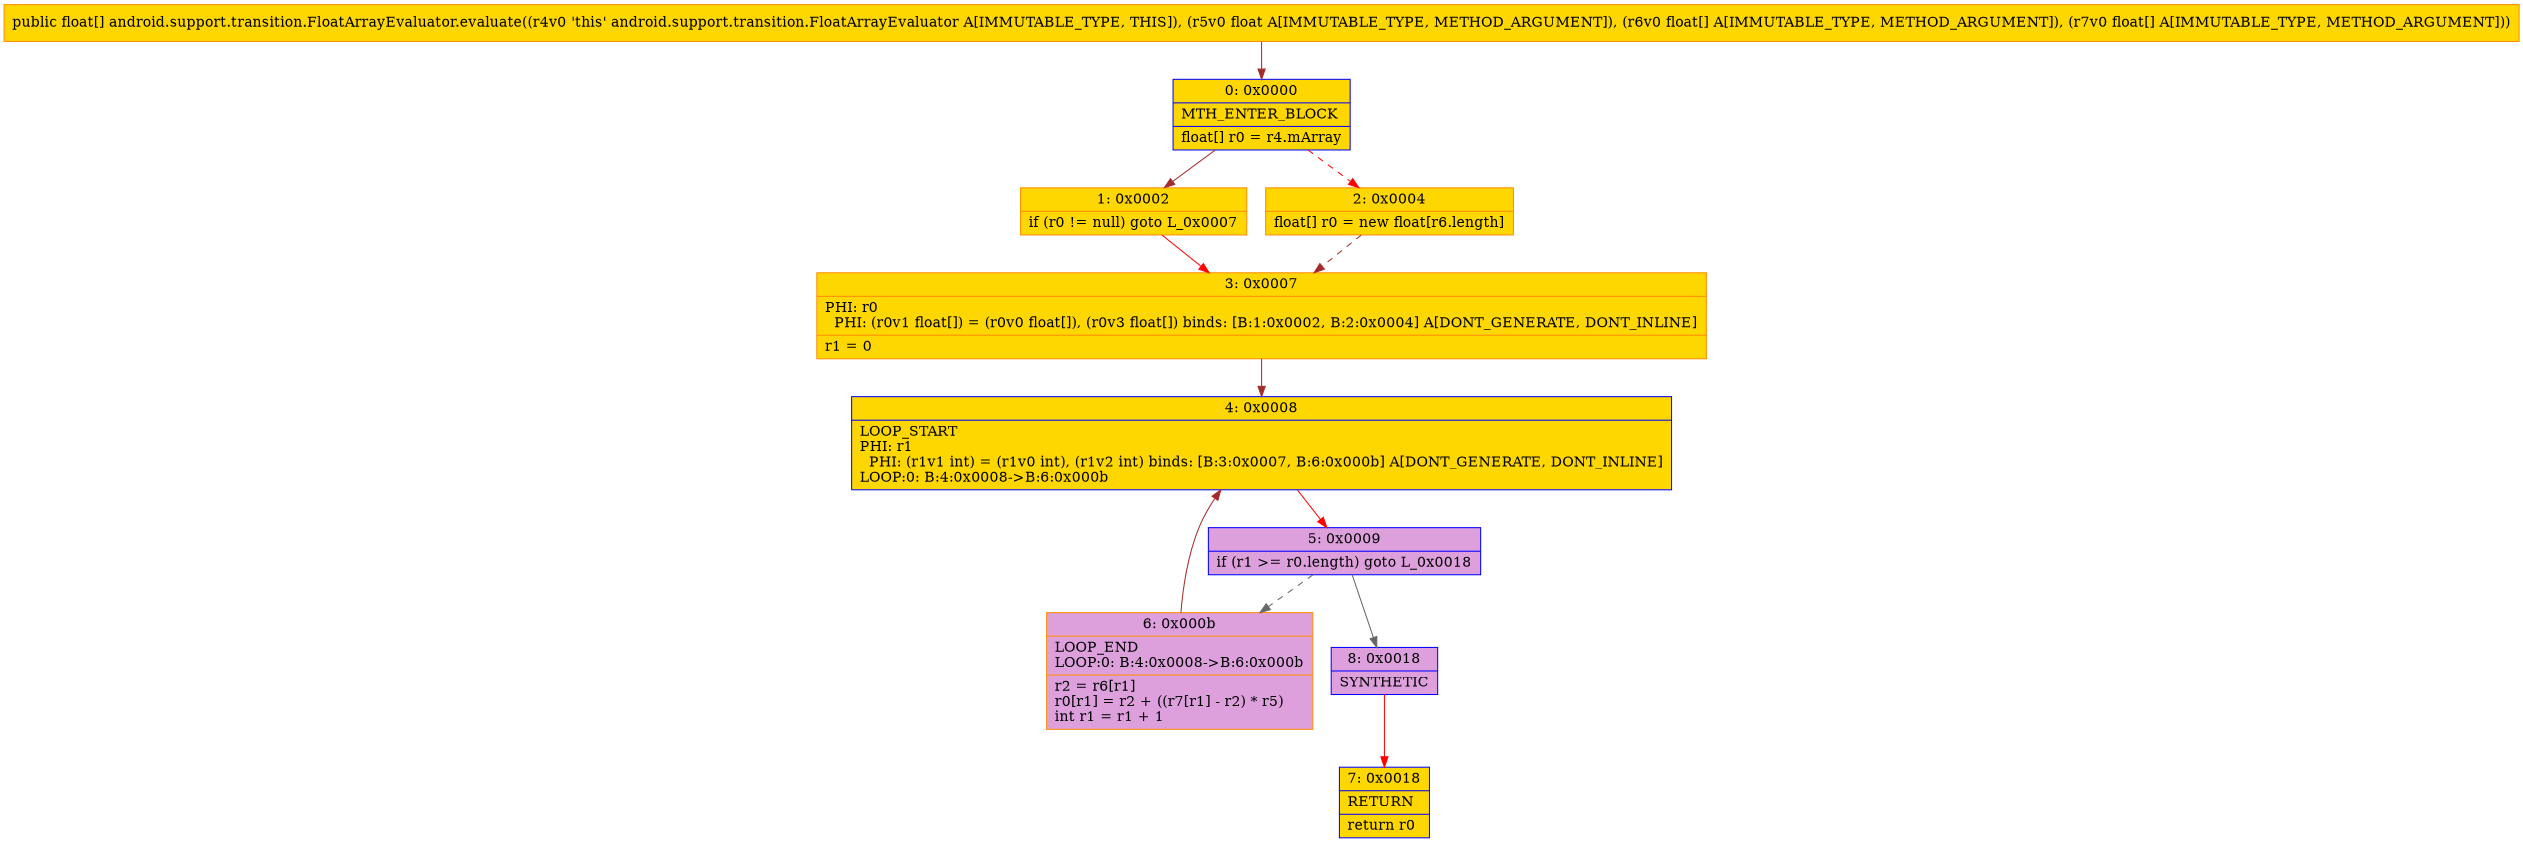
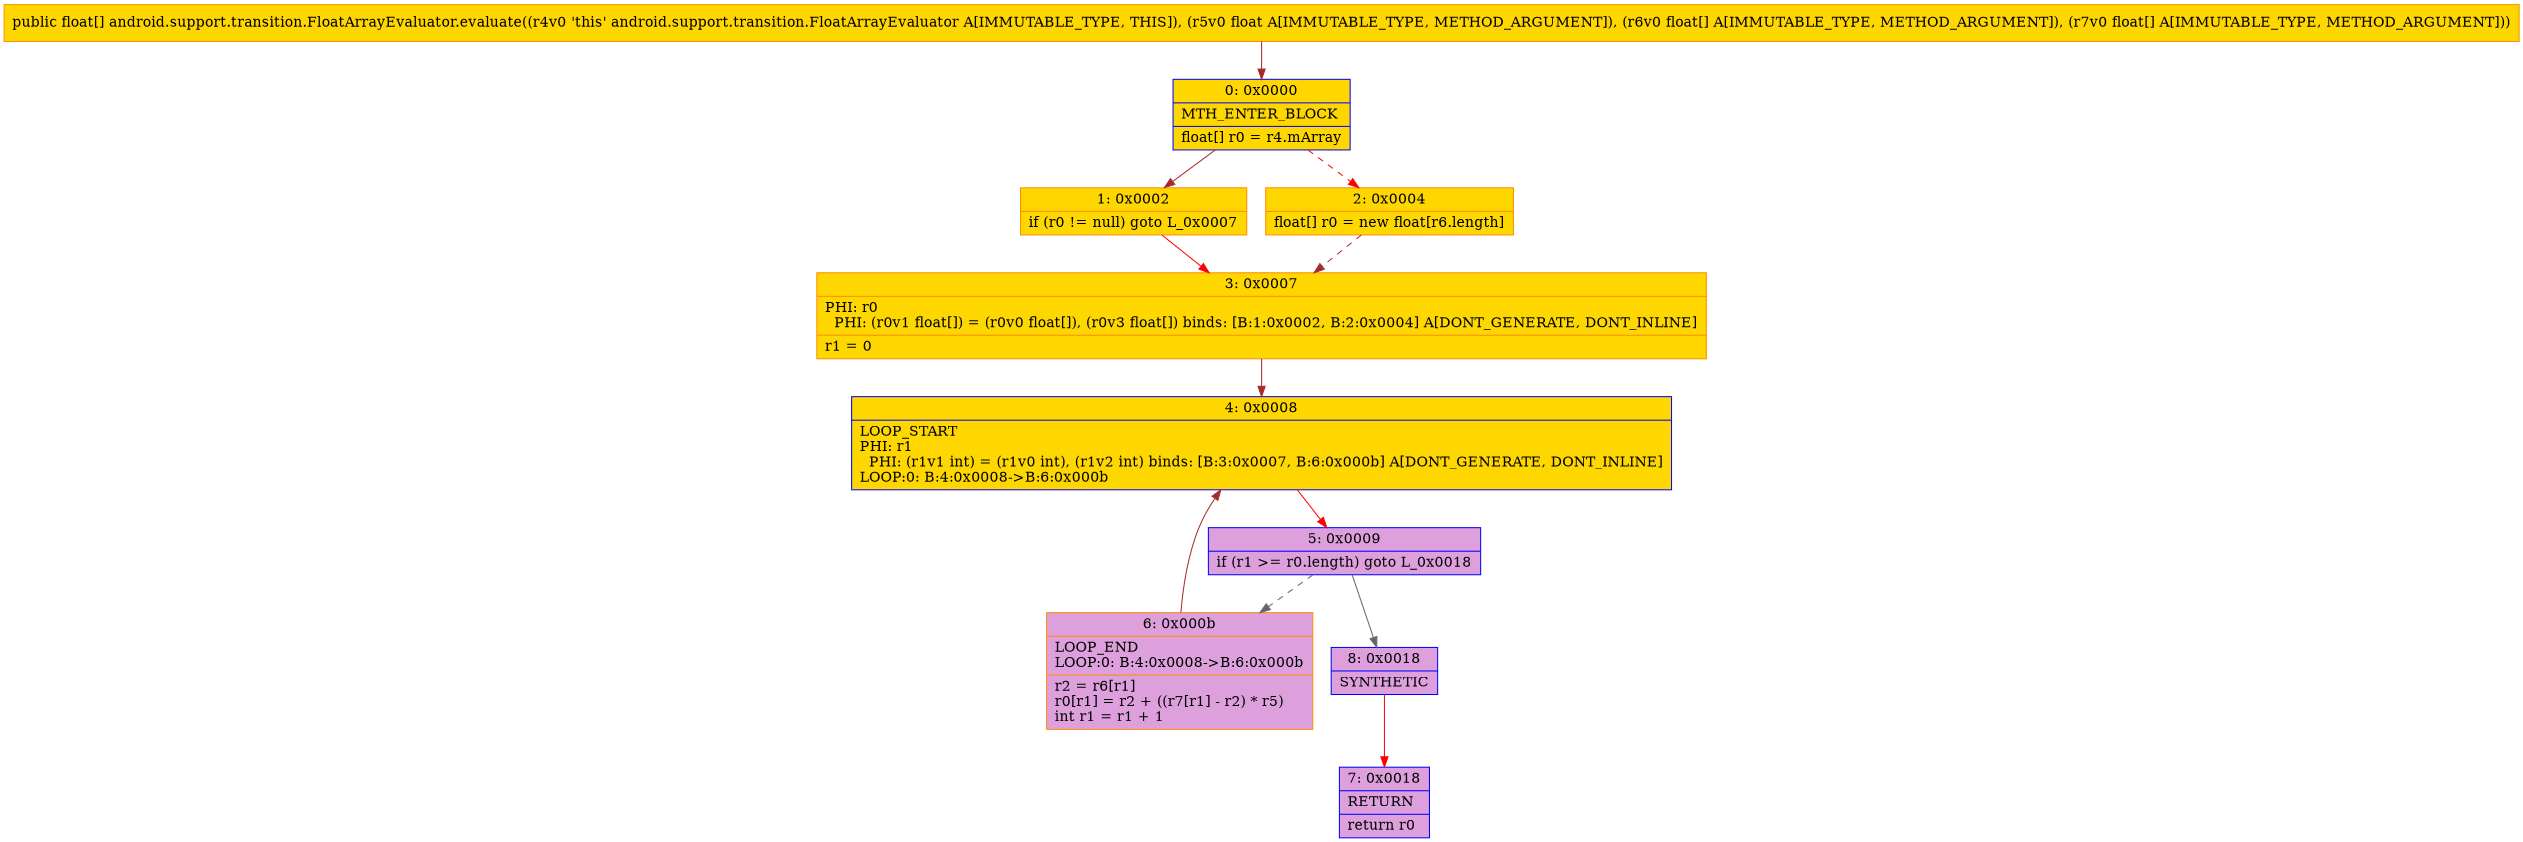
(1384, 803) -> (1384, 803)
